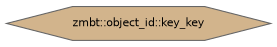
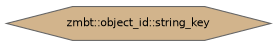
(139, 23) -> (139, 23)
